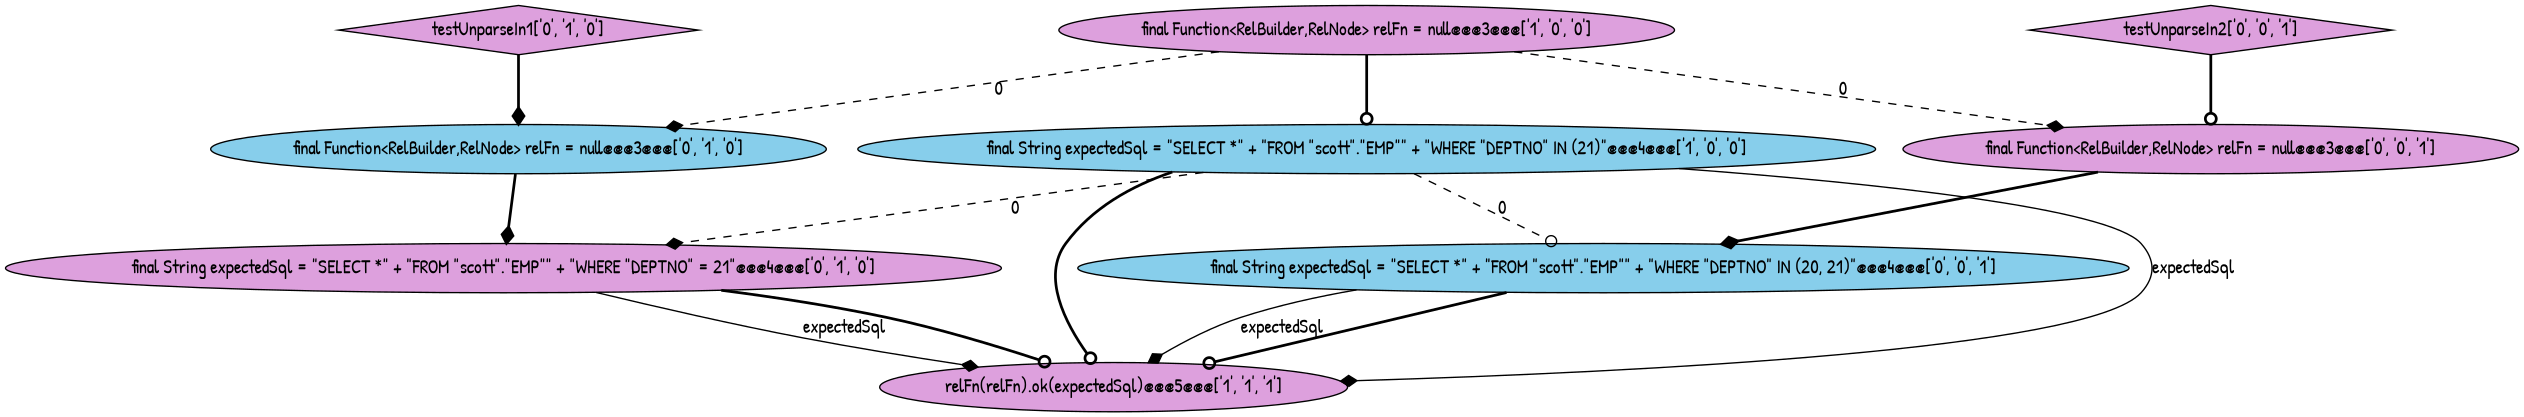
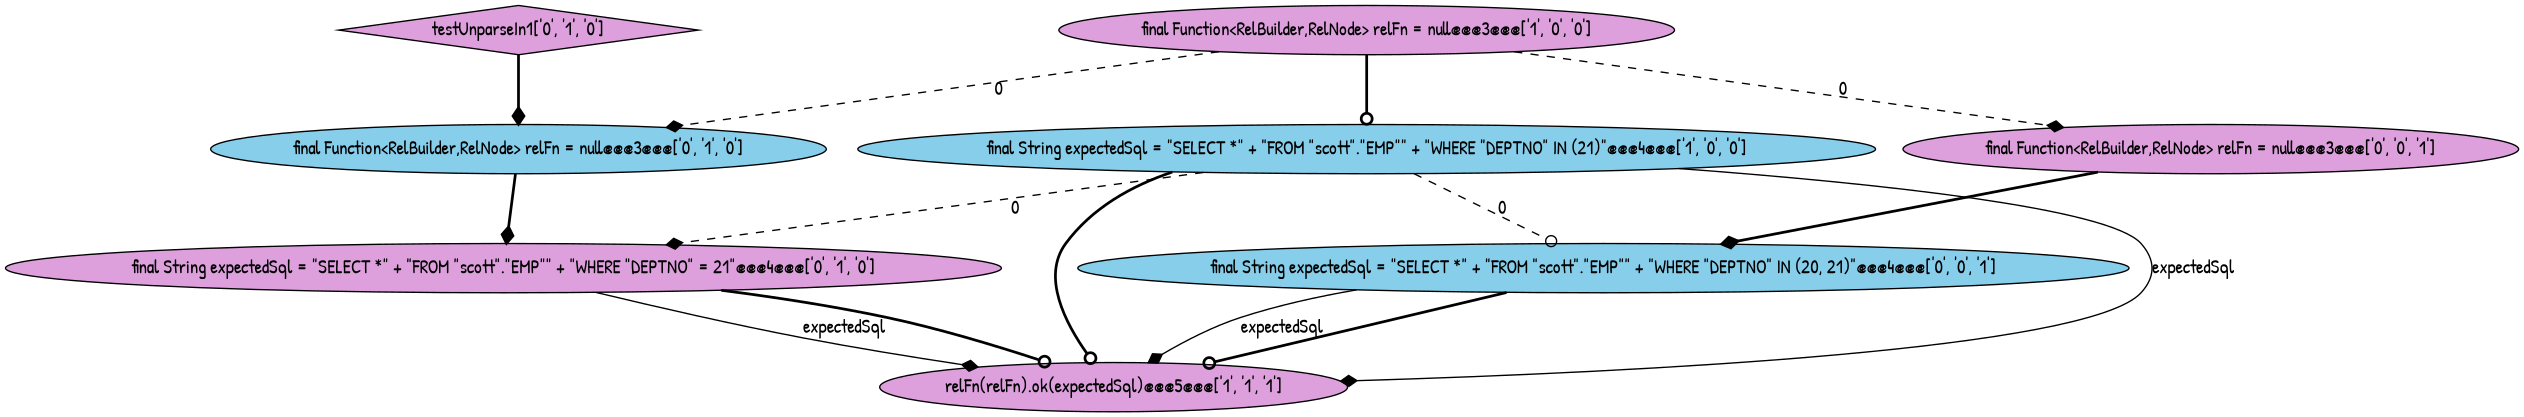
(2211, 30) -> none
